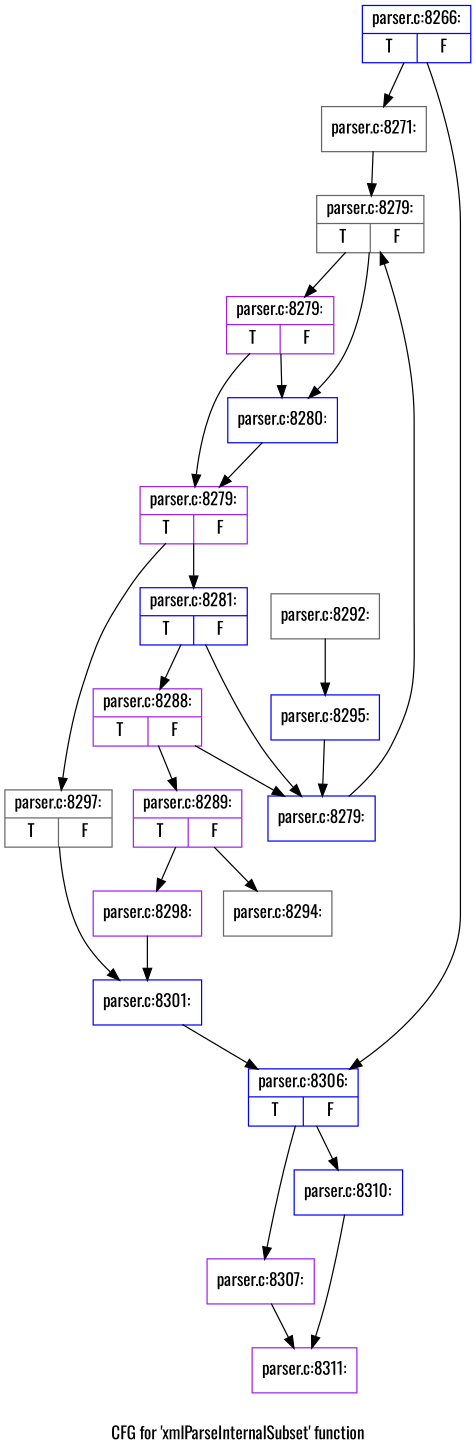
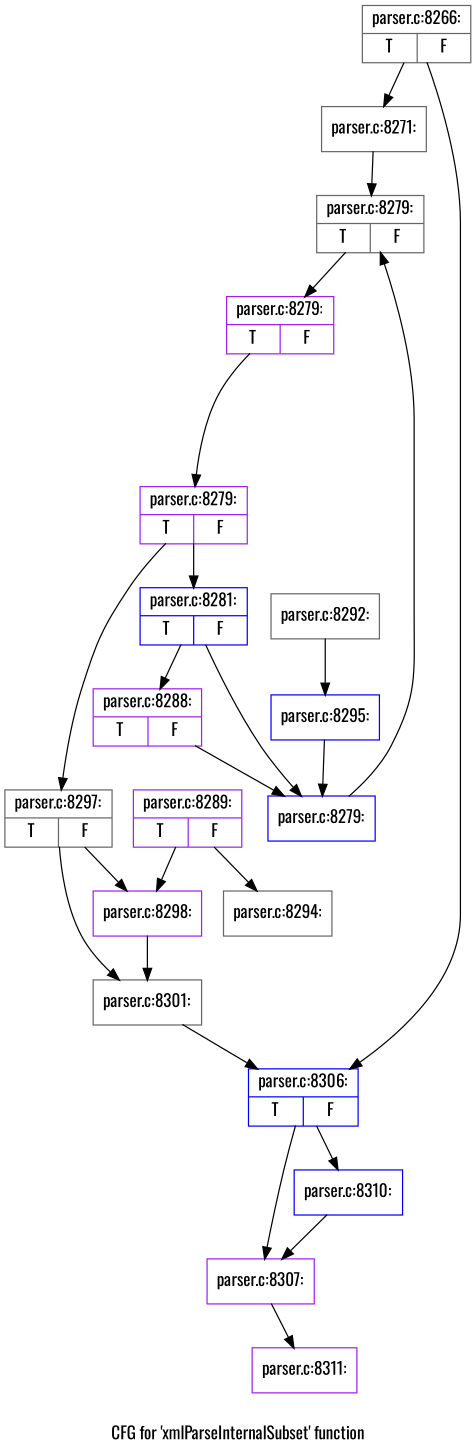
(417, 34) -> (417, 34)
(283, 420) -> none
(165, 762) -> none
none -> (101, 865)
(147, 1002) -> (147, 1002)
(332, 1276) -> (309, 1233)
